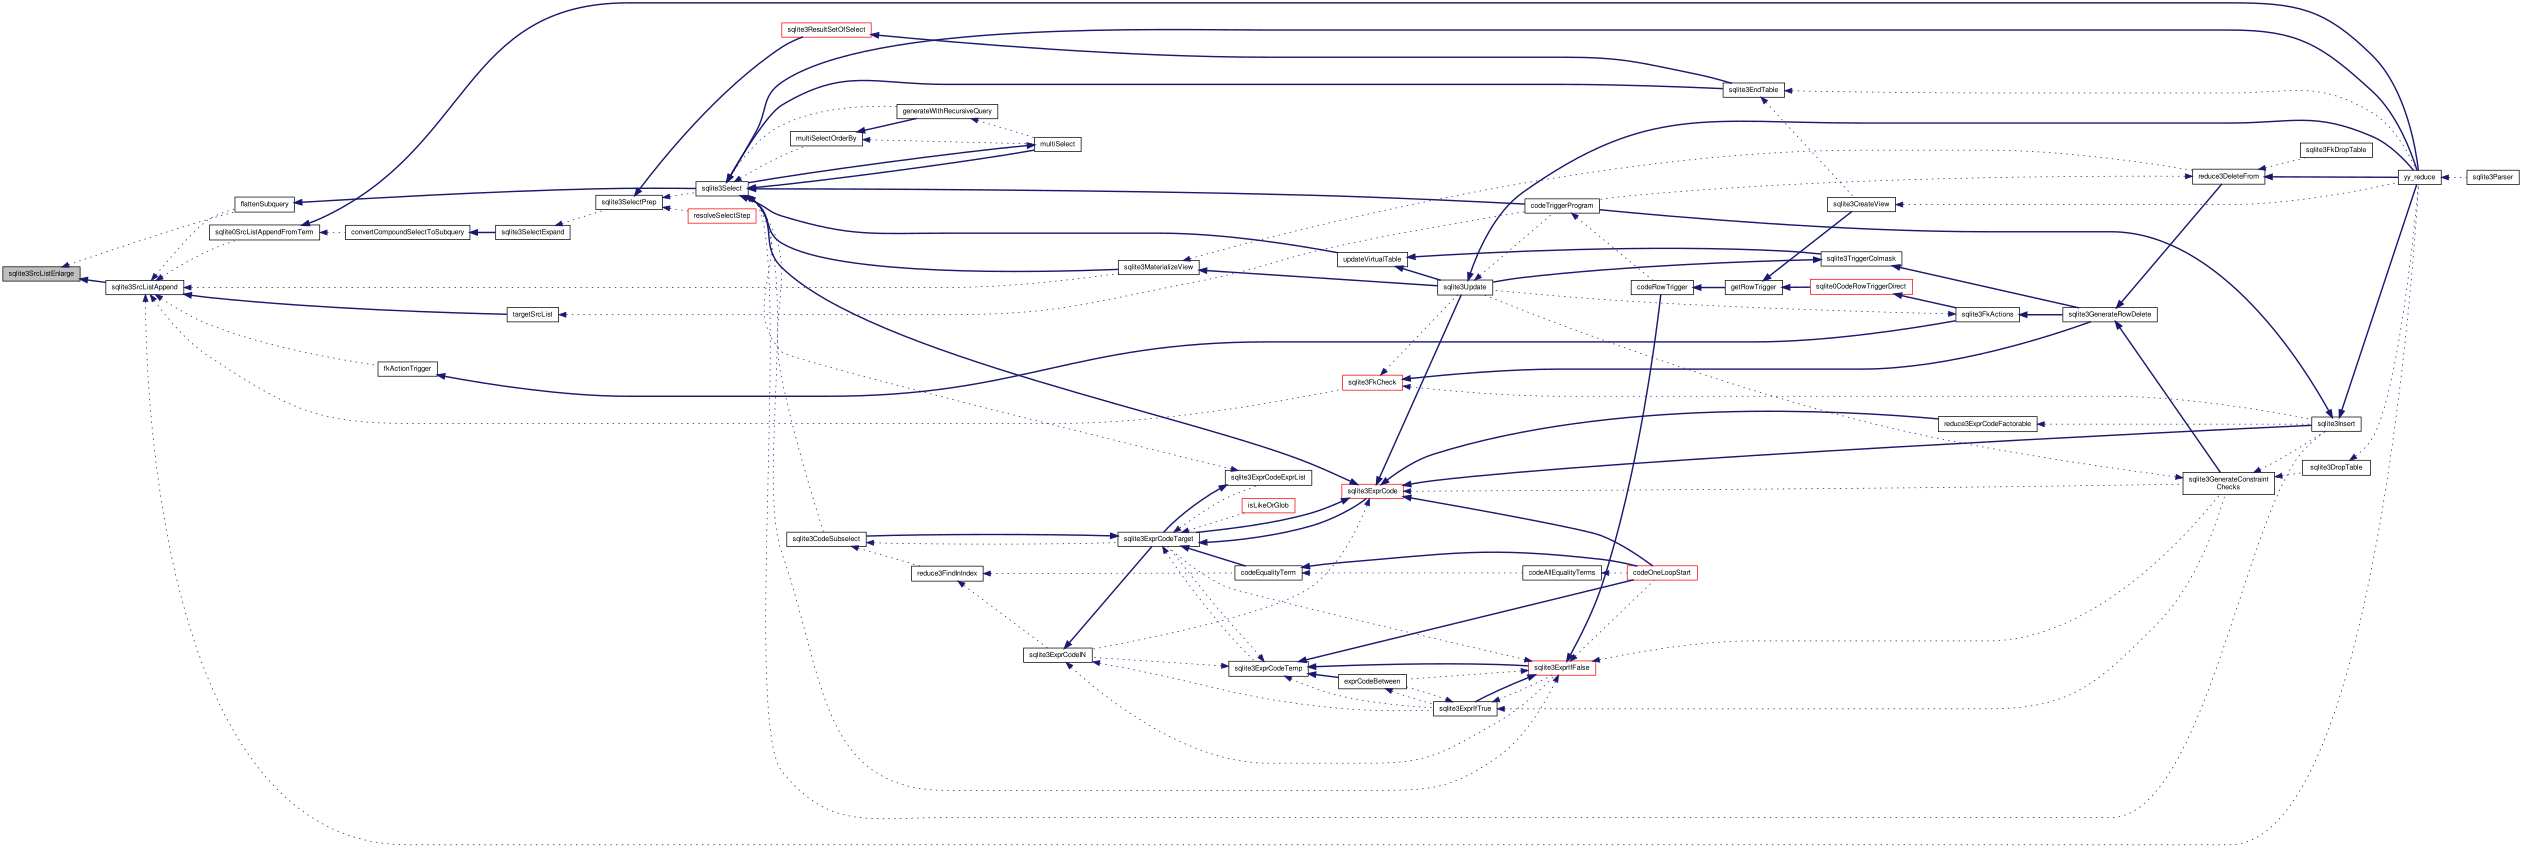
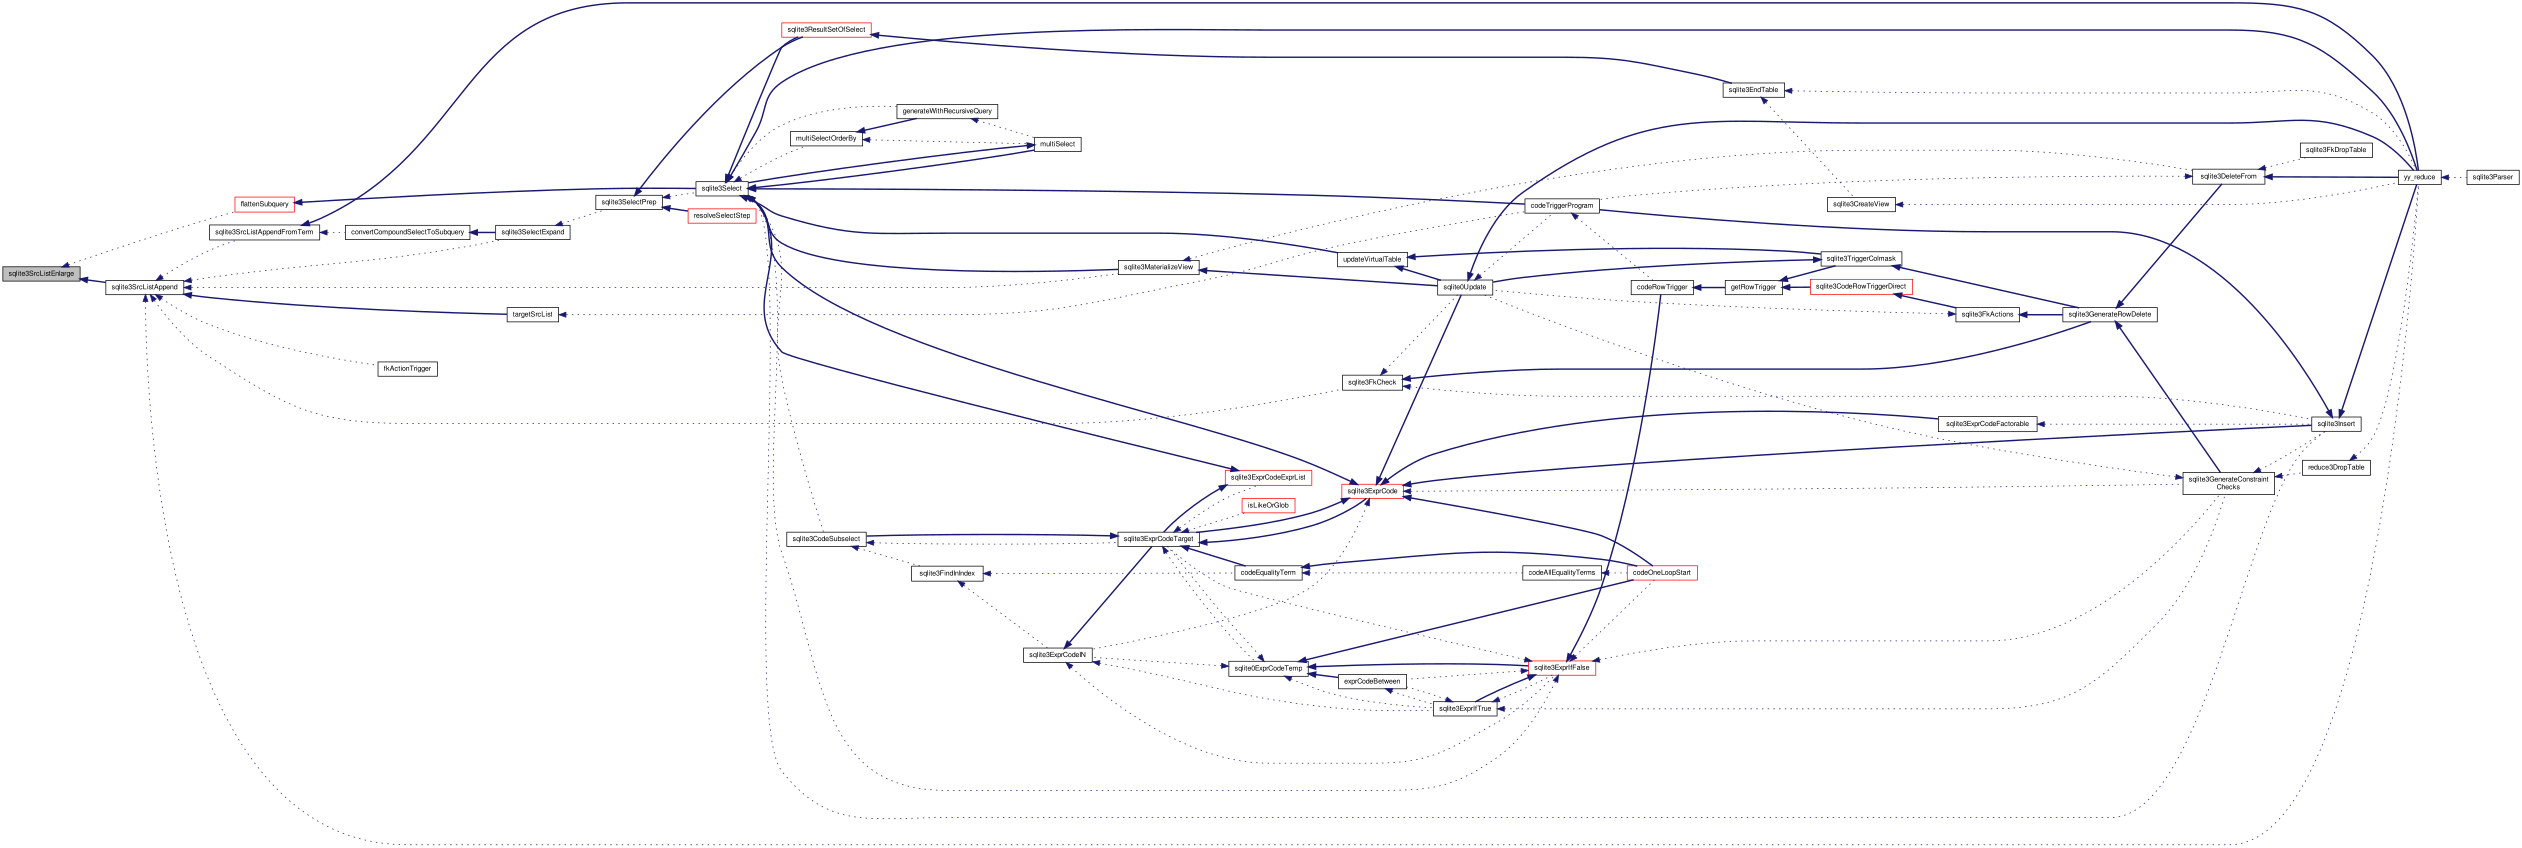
(1206, 84) -> (758, 102)
(2229, 177) -> (2229, 177)
(265, 205) -> (265, 205)
(679, 210) -> (679, 210)
(265, 232) -> (265, 232)
(191, 236) -> (348, 262)
(1811, 244) -> (1811, 272)
(1862, 287) -> (1862, 287)
(1465, 288) -> (1465, 288)
(1198, 344) -> none
(1373, 383) -> (1373, 383)
(940, 396) -> (924, 392)
(1988, 424) -> (1988, 424)
(2336, 468) -> (2336, 468)
(1269, 478) -> (1269, 478)
(947, 574) -> (947, 574)
(1269, 669) -> (1269, 669)
